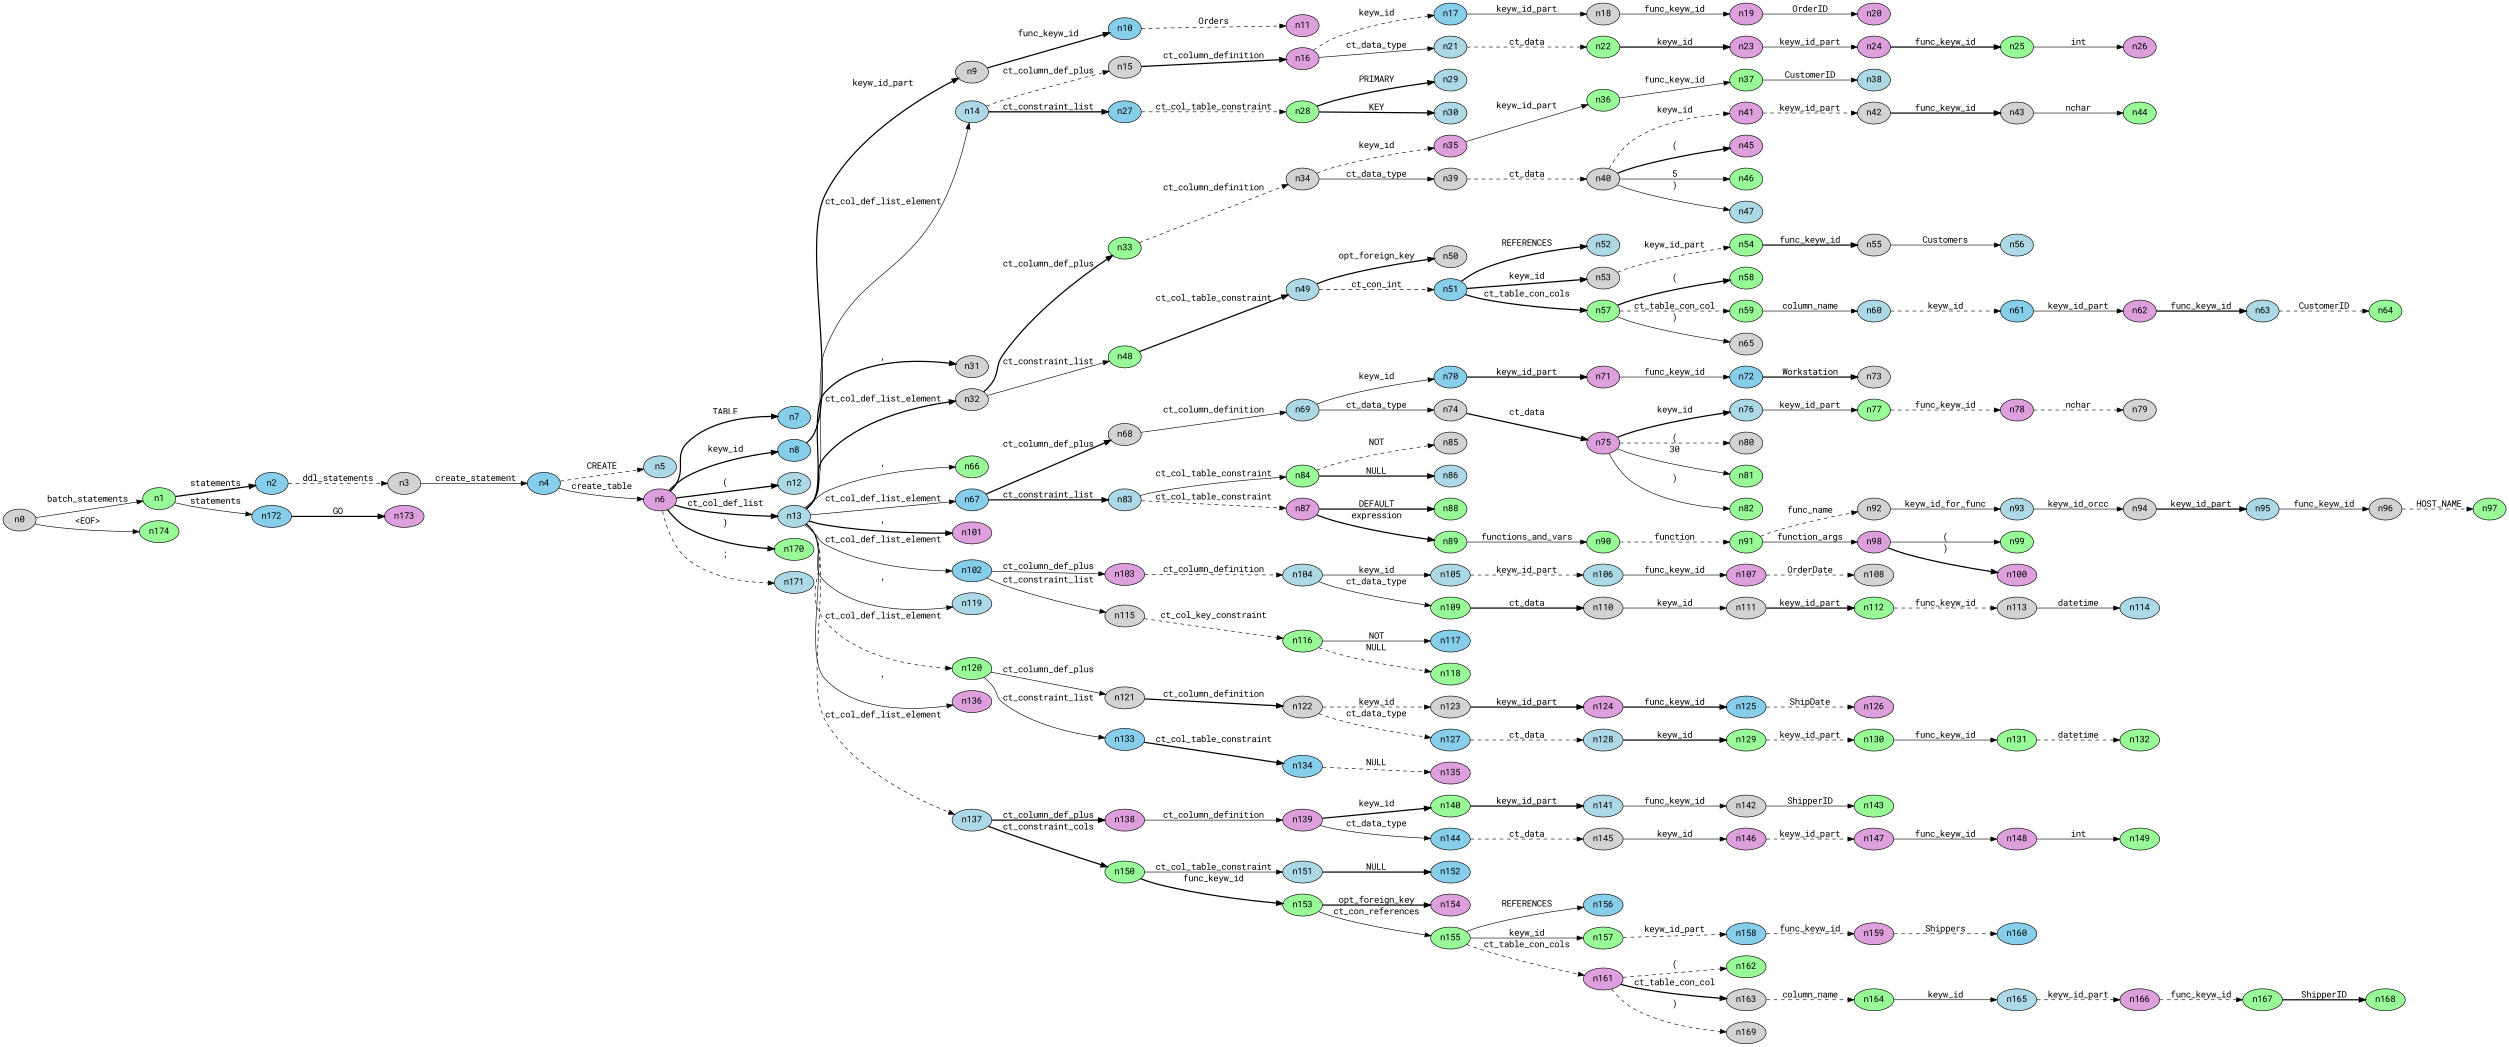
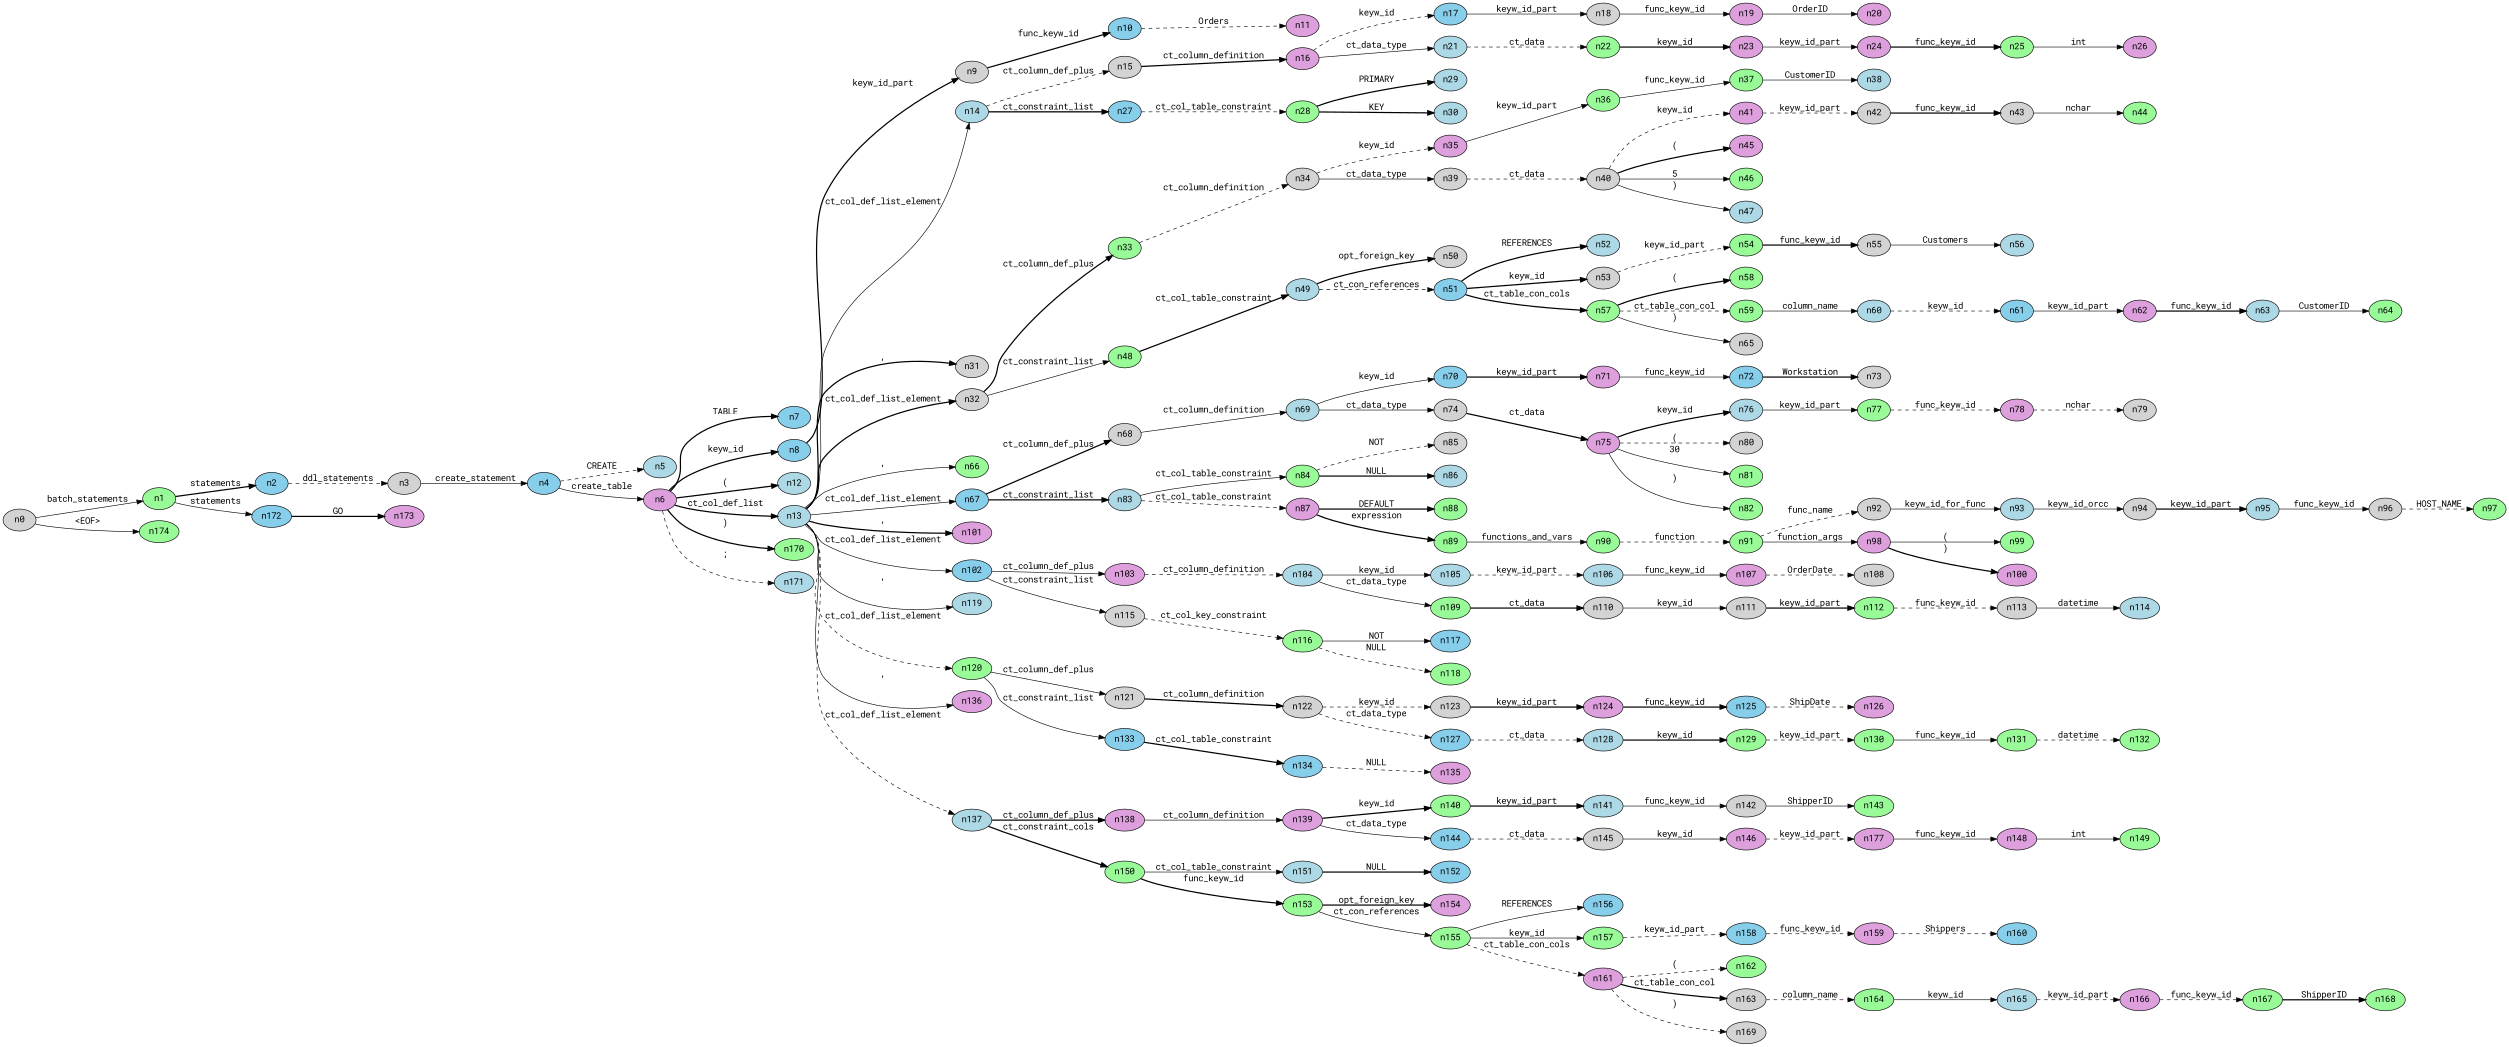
(1377, 285) -> (1377, 285)
(2321, 311) -> (2321, 311)
(1874, 839) -> (1874, 839)
